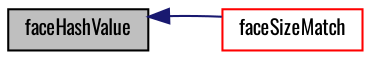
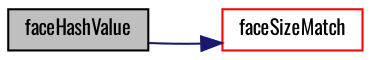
(196, 16) -> (175, 44)
